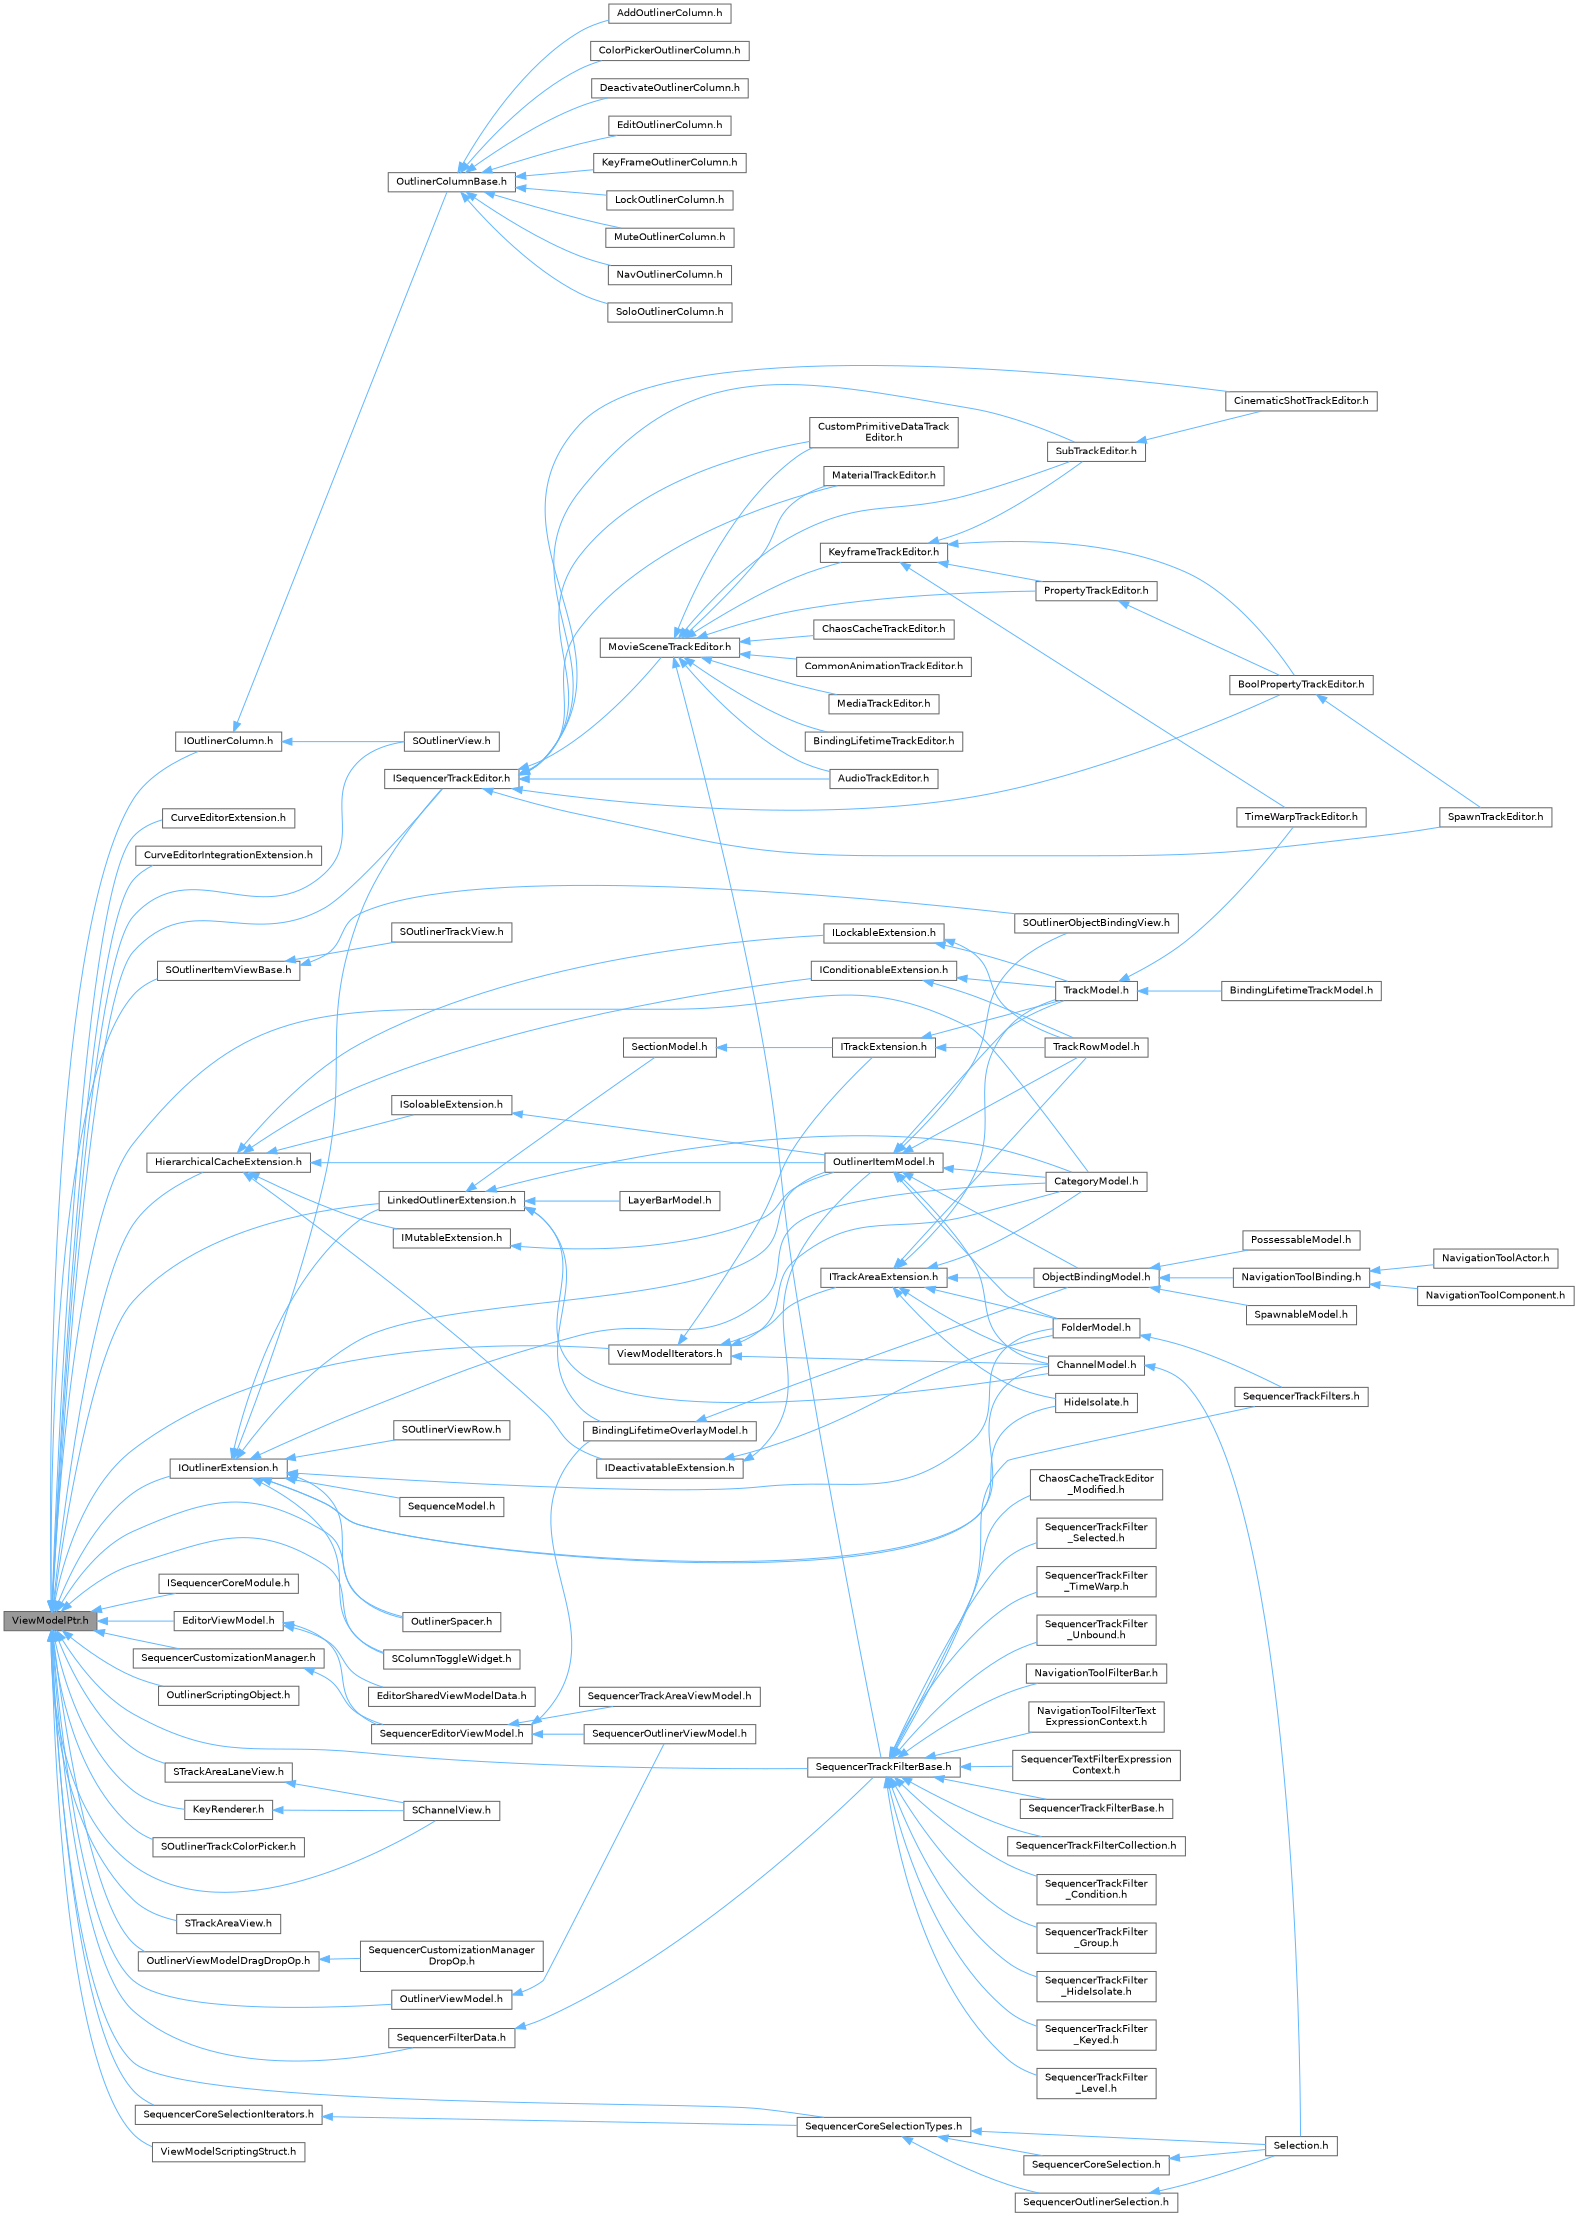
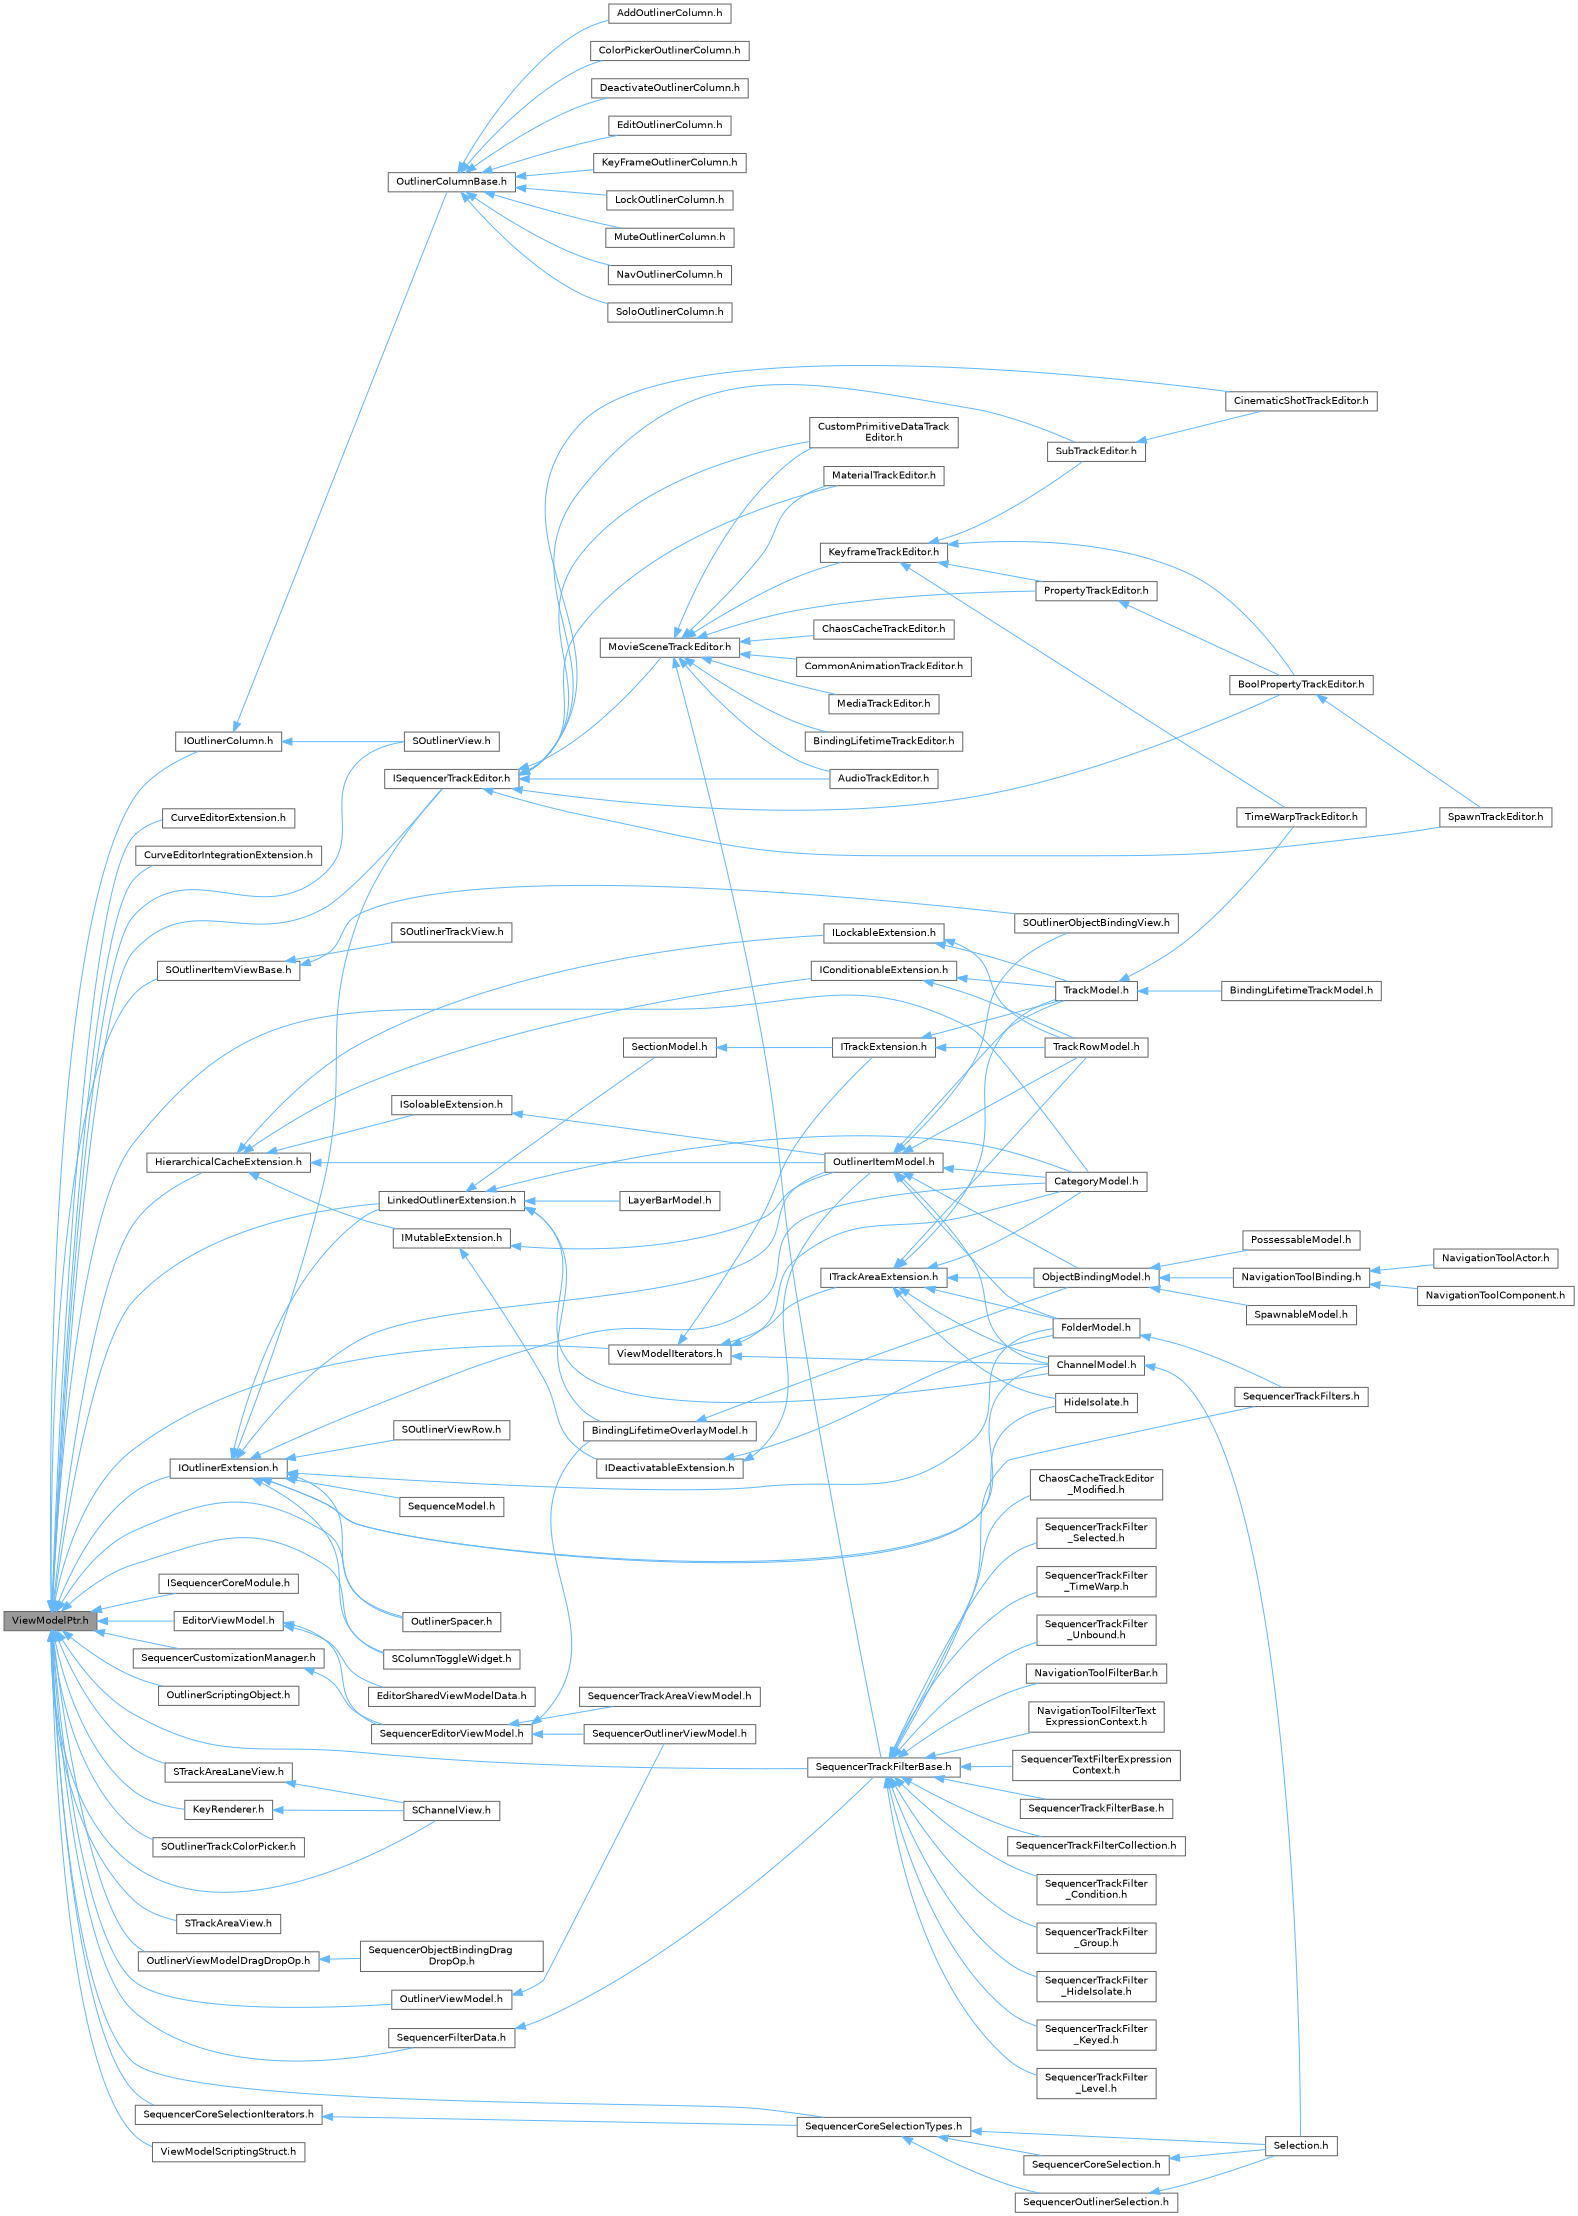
(860, 511) -> none
(422, 1308) -> (533, 1360)
(452, 1956) -> (452, 1956)
